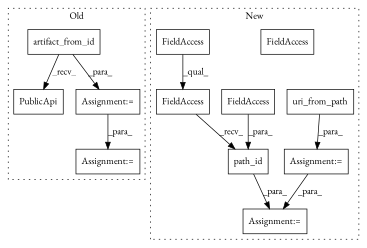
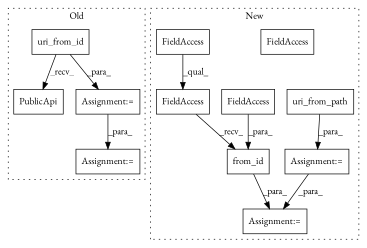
(64, 42) -> (60, 42)
(248, 162) -> (248, 162)
